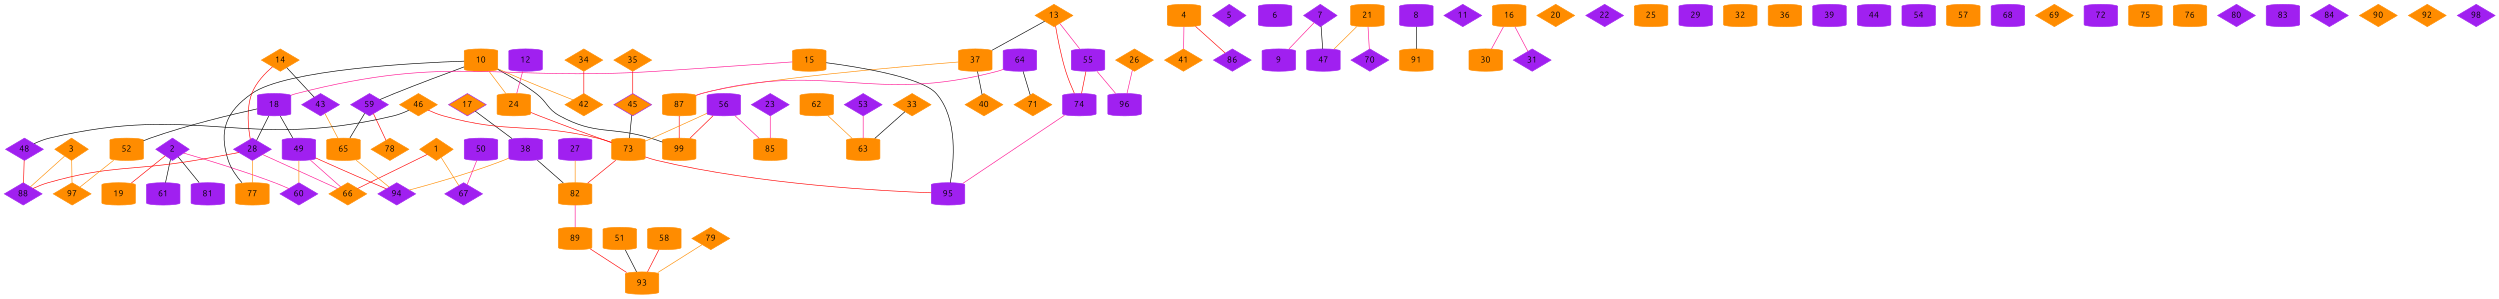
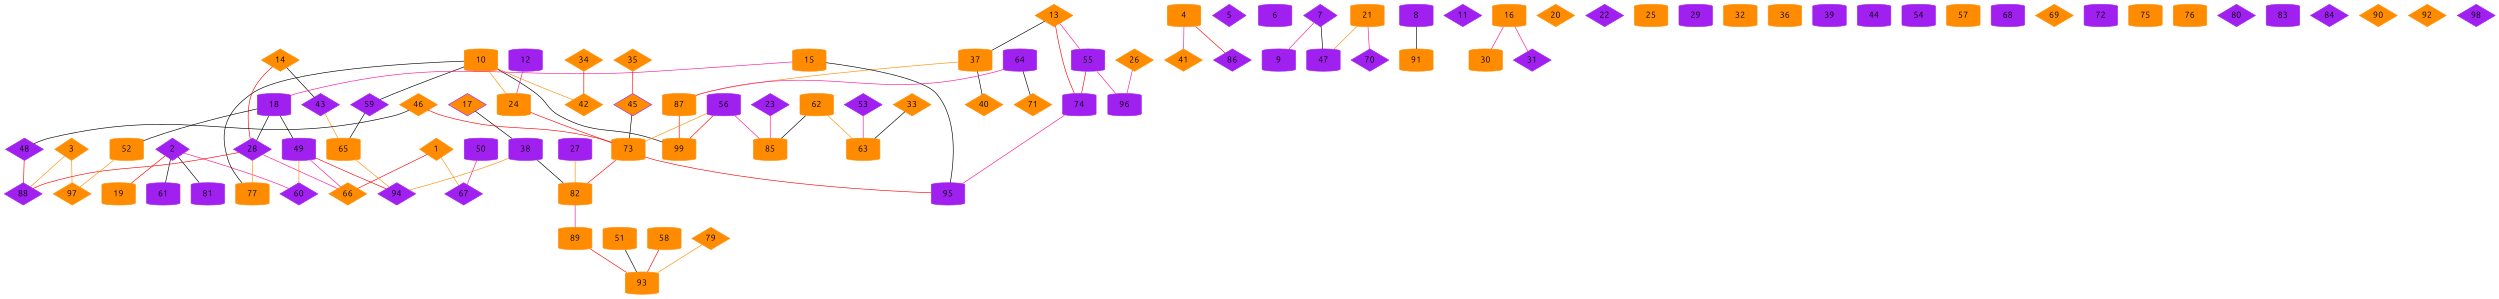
none -> (793, 127)
(390, 149) -> none
